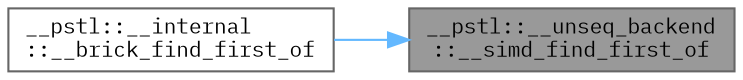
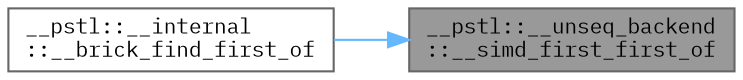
(572, 40) -> (572, 40)
